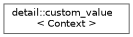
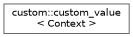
(67, 19) -> (67, 19)
